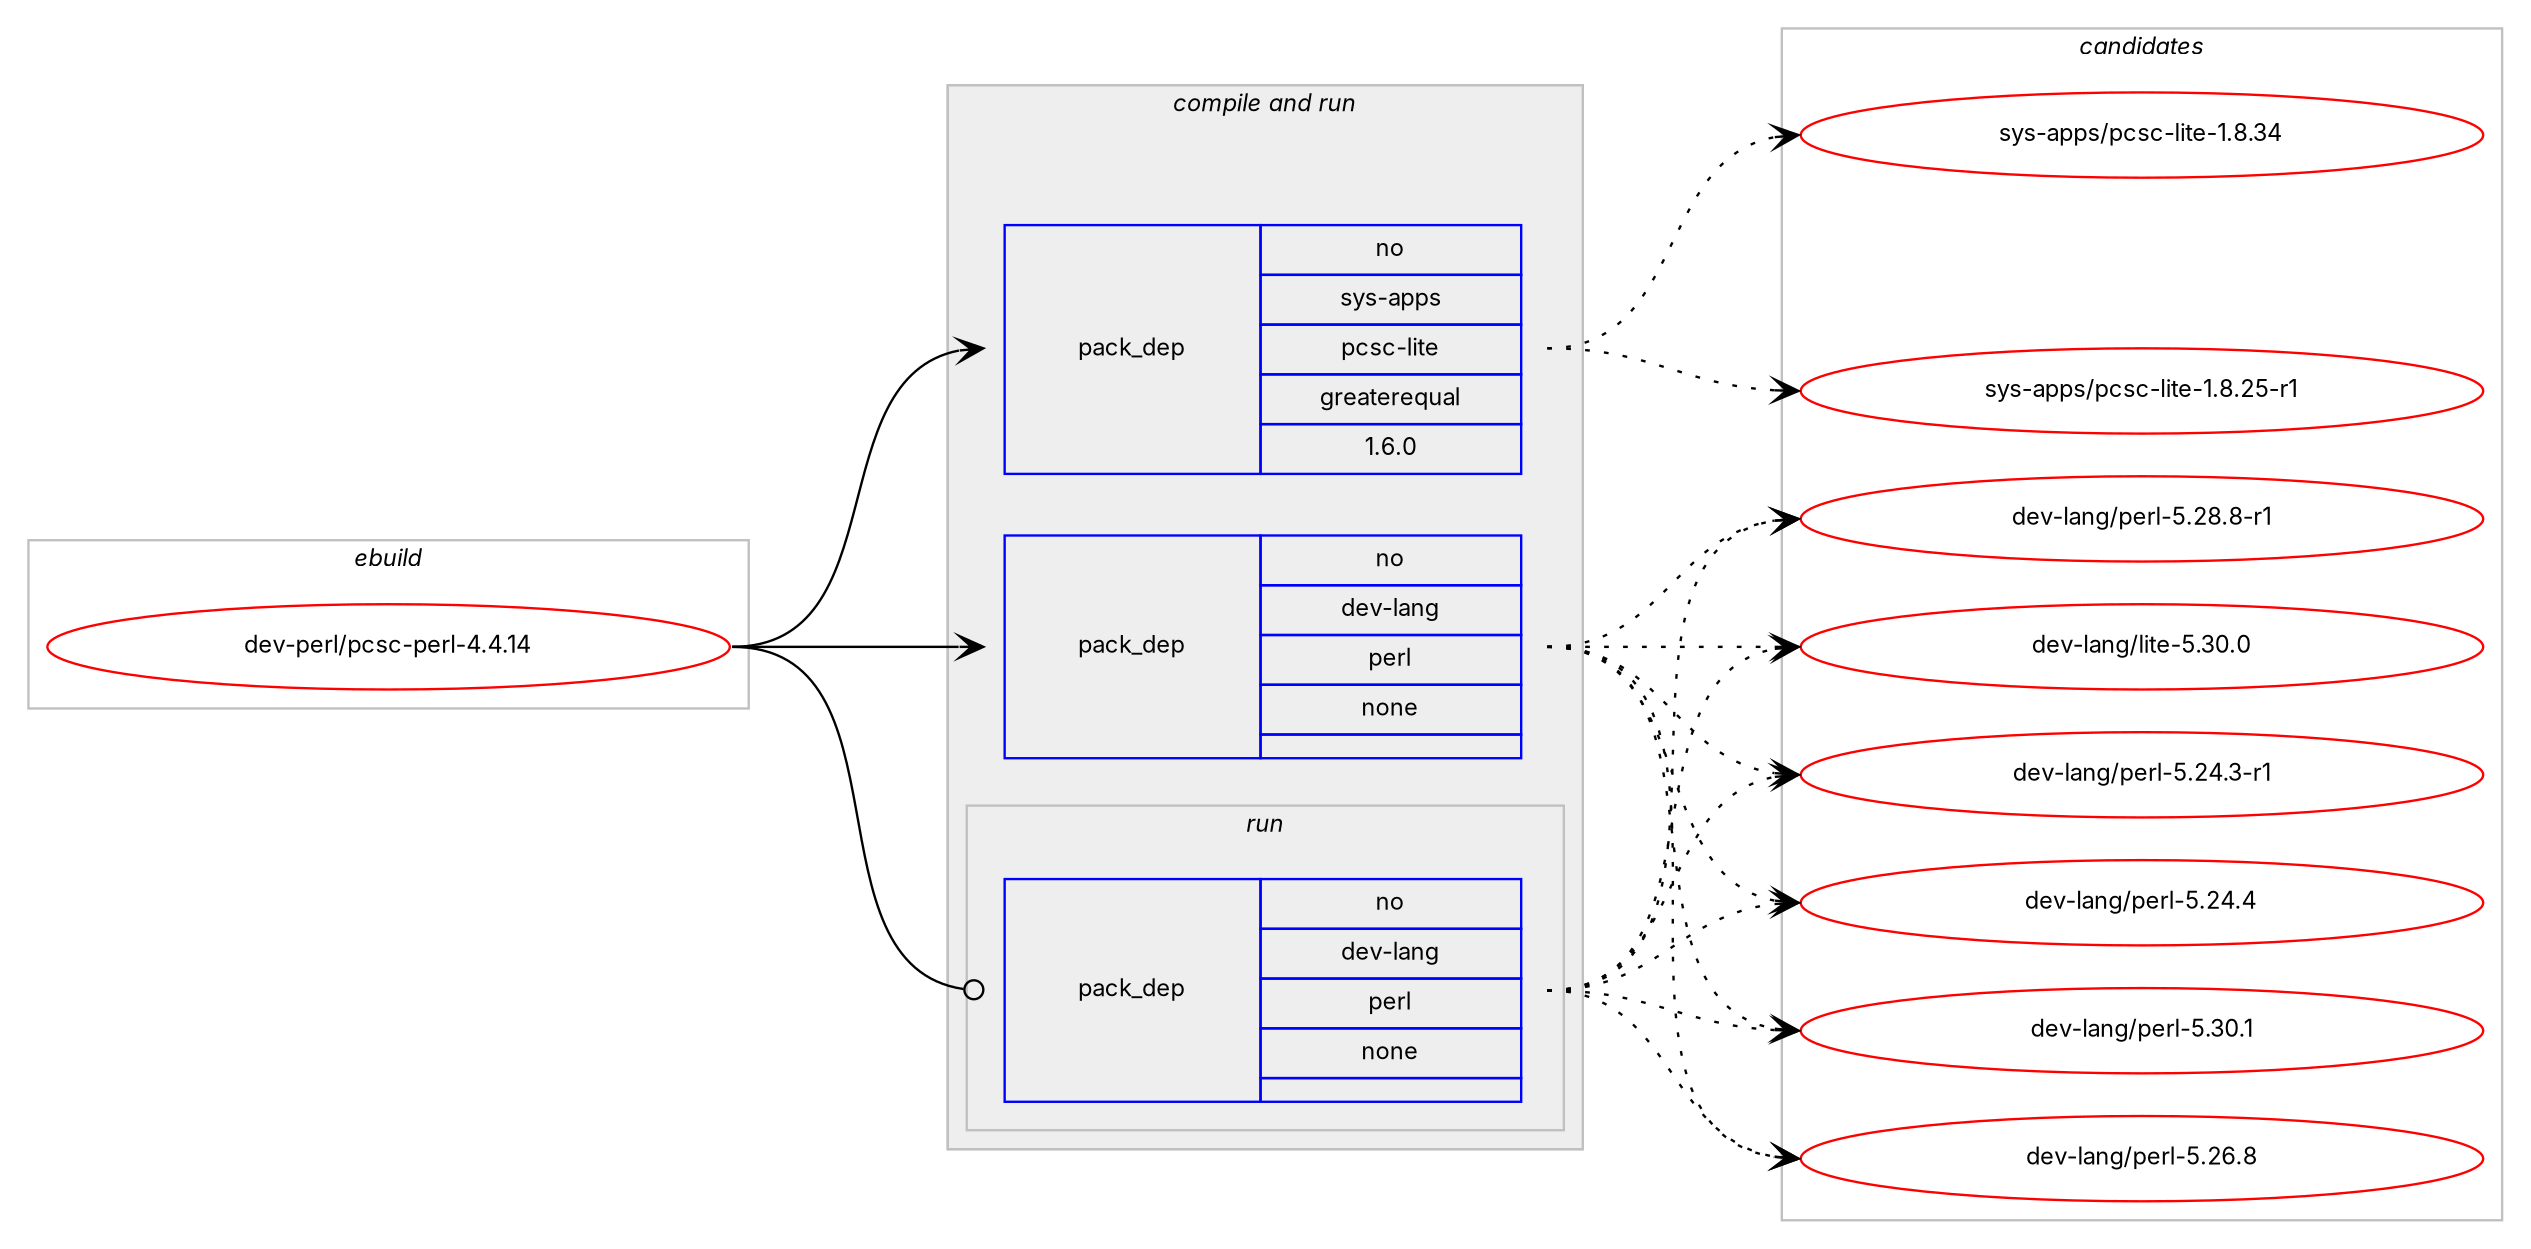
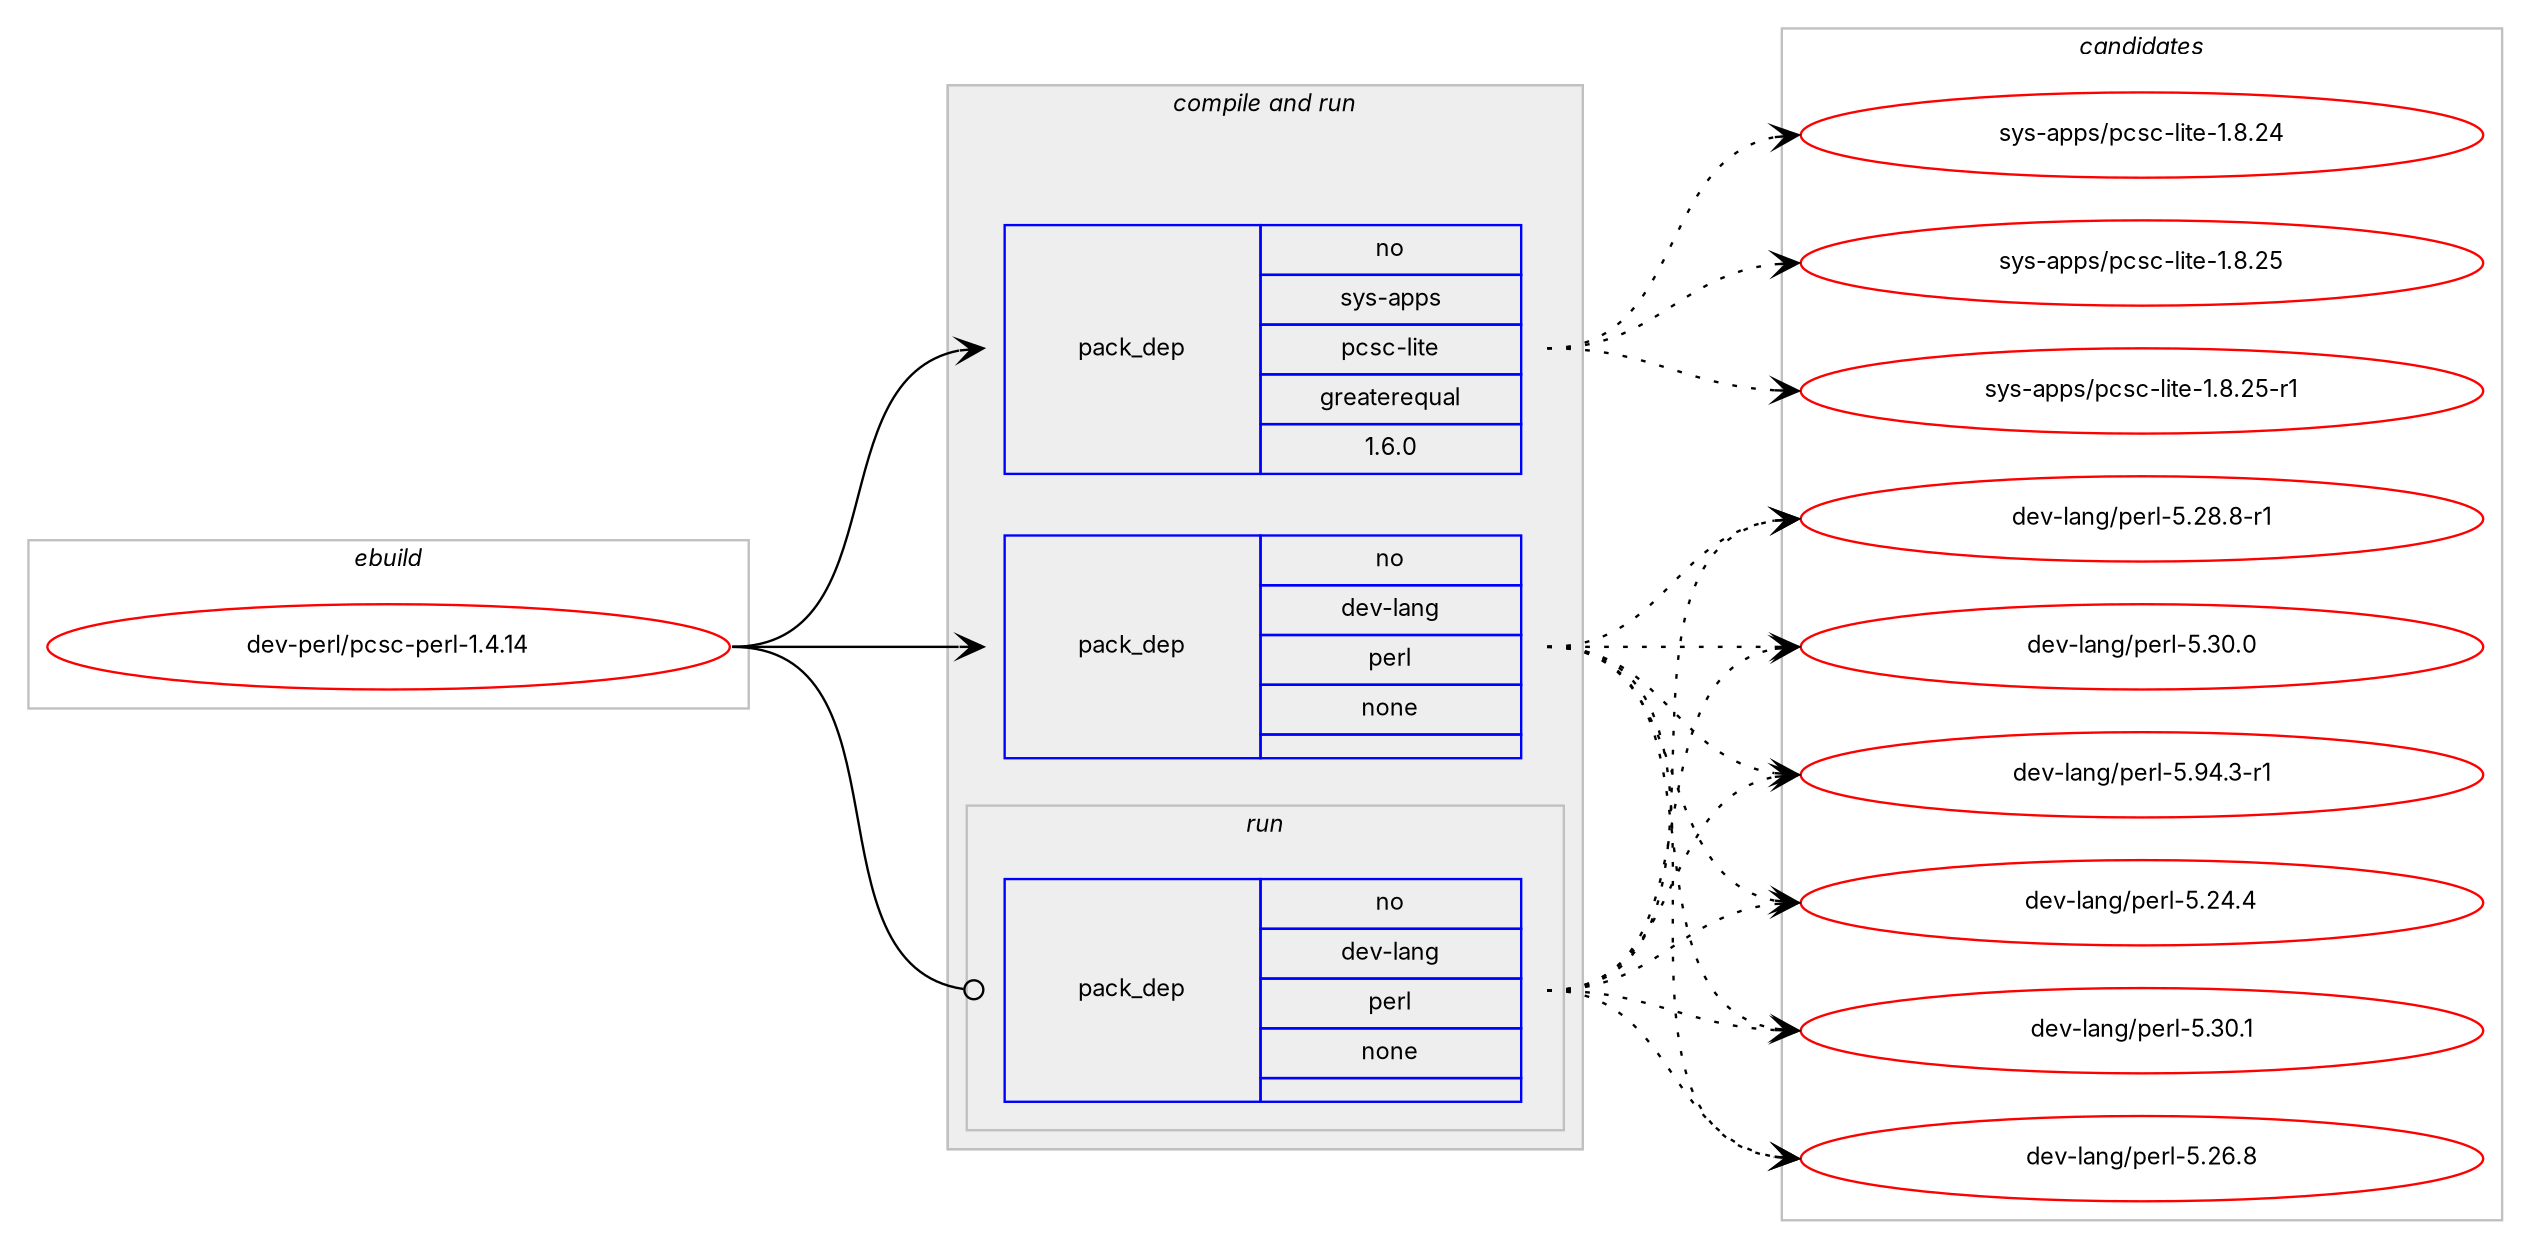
(2142, 135) -> (2142, 135)
none -> (2142, 263)
(389, 647) -> (389, 647)
(2142, 647) -> (2142, 647)
(2142, 775) -> (2142, 775)
